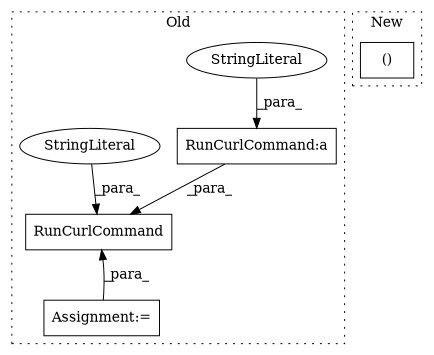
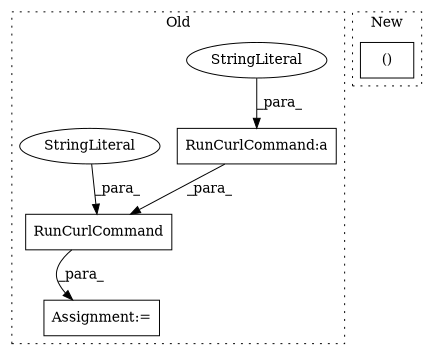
(104, 280) -> (57, 270)
